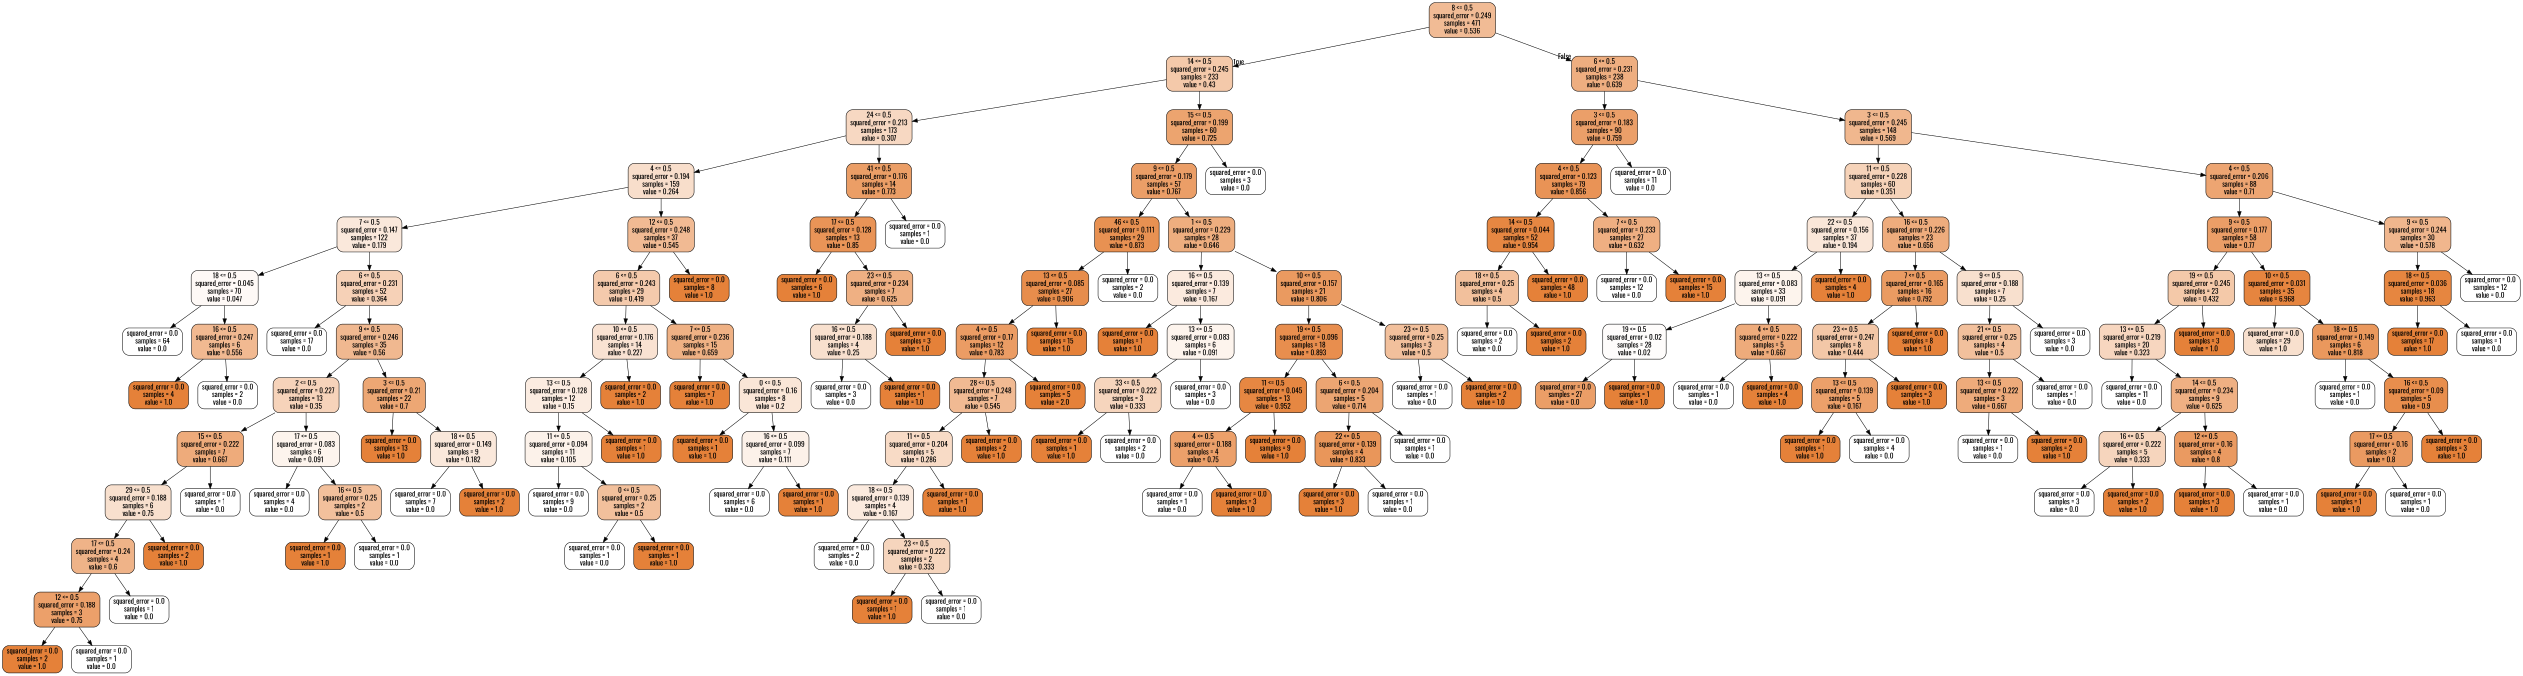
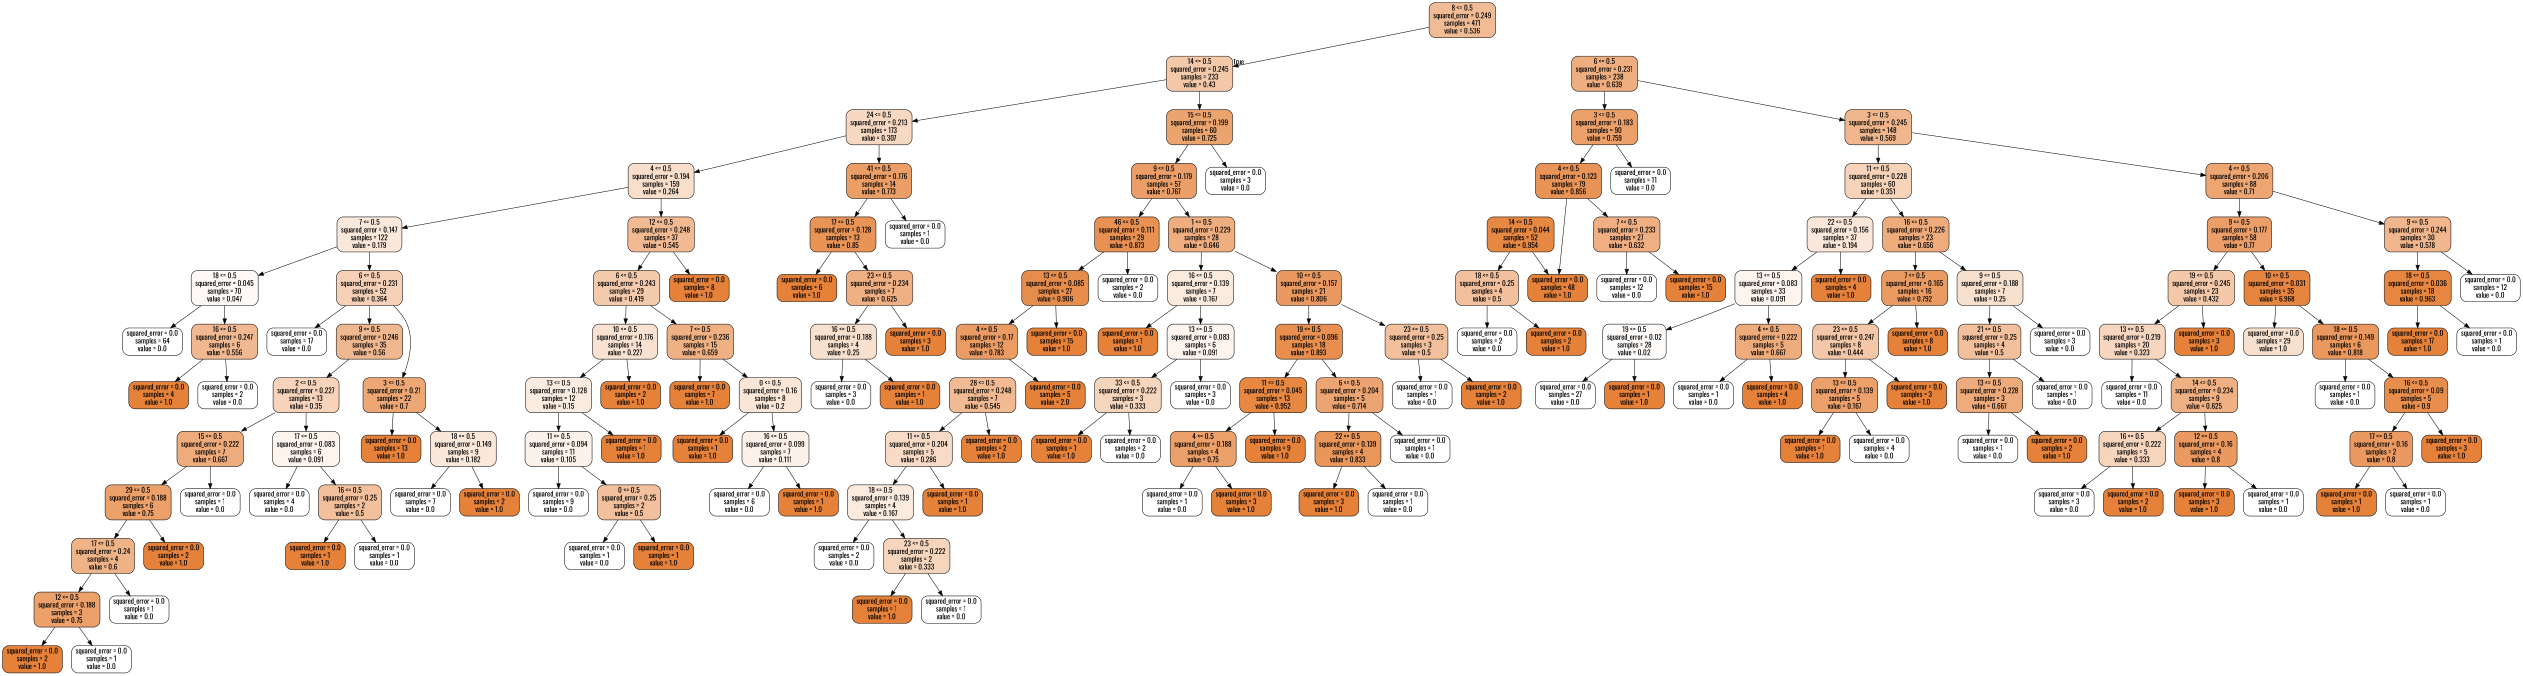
(1531, 46) -> none
(1546, 206) -> (1563, 234)
(381, 366) -> (410, 337)
(985, 366) -> none
(1565, 395) -> (1565, 395)
(1989, 395) -> (1989, 395)
(138, 502) -> (138, 502)
